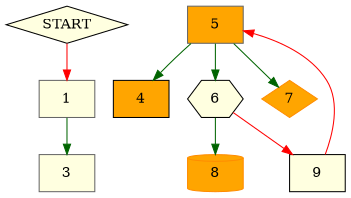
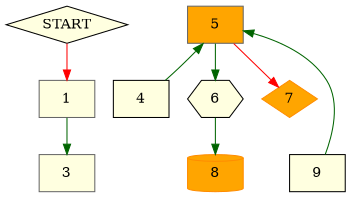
(175, 58) -> (181, 66)
(252, 62) -> (252, 62)
(323, 75) -> (323, 75)
(141, 99) -> (141, 99)
(259, 131) -> none
